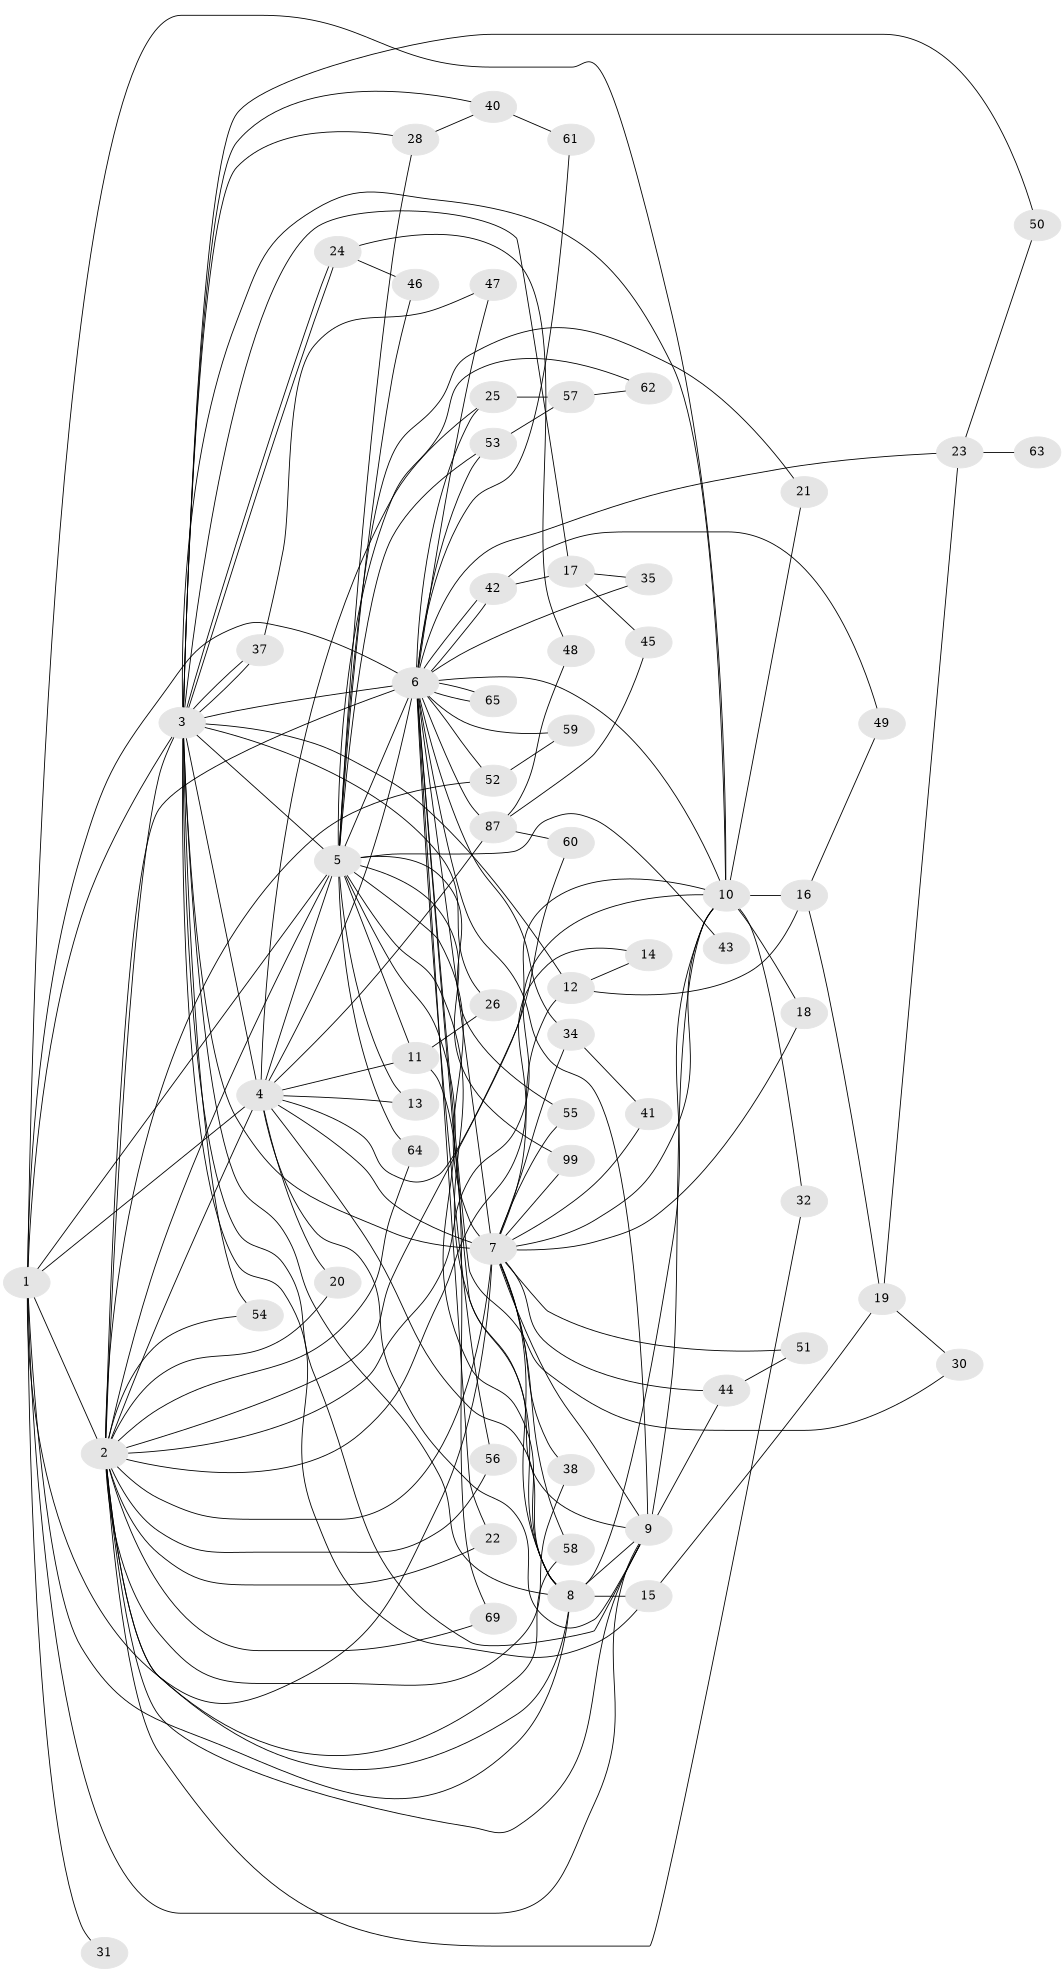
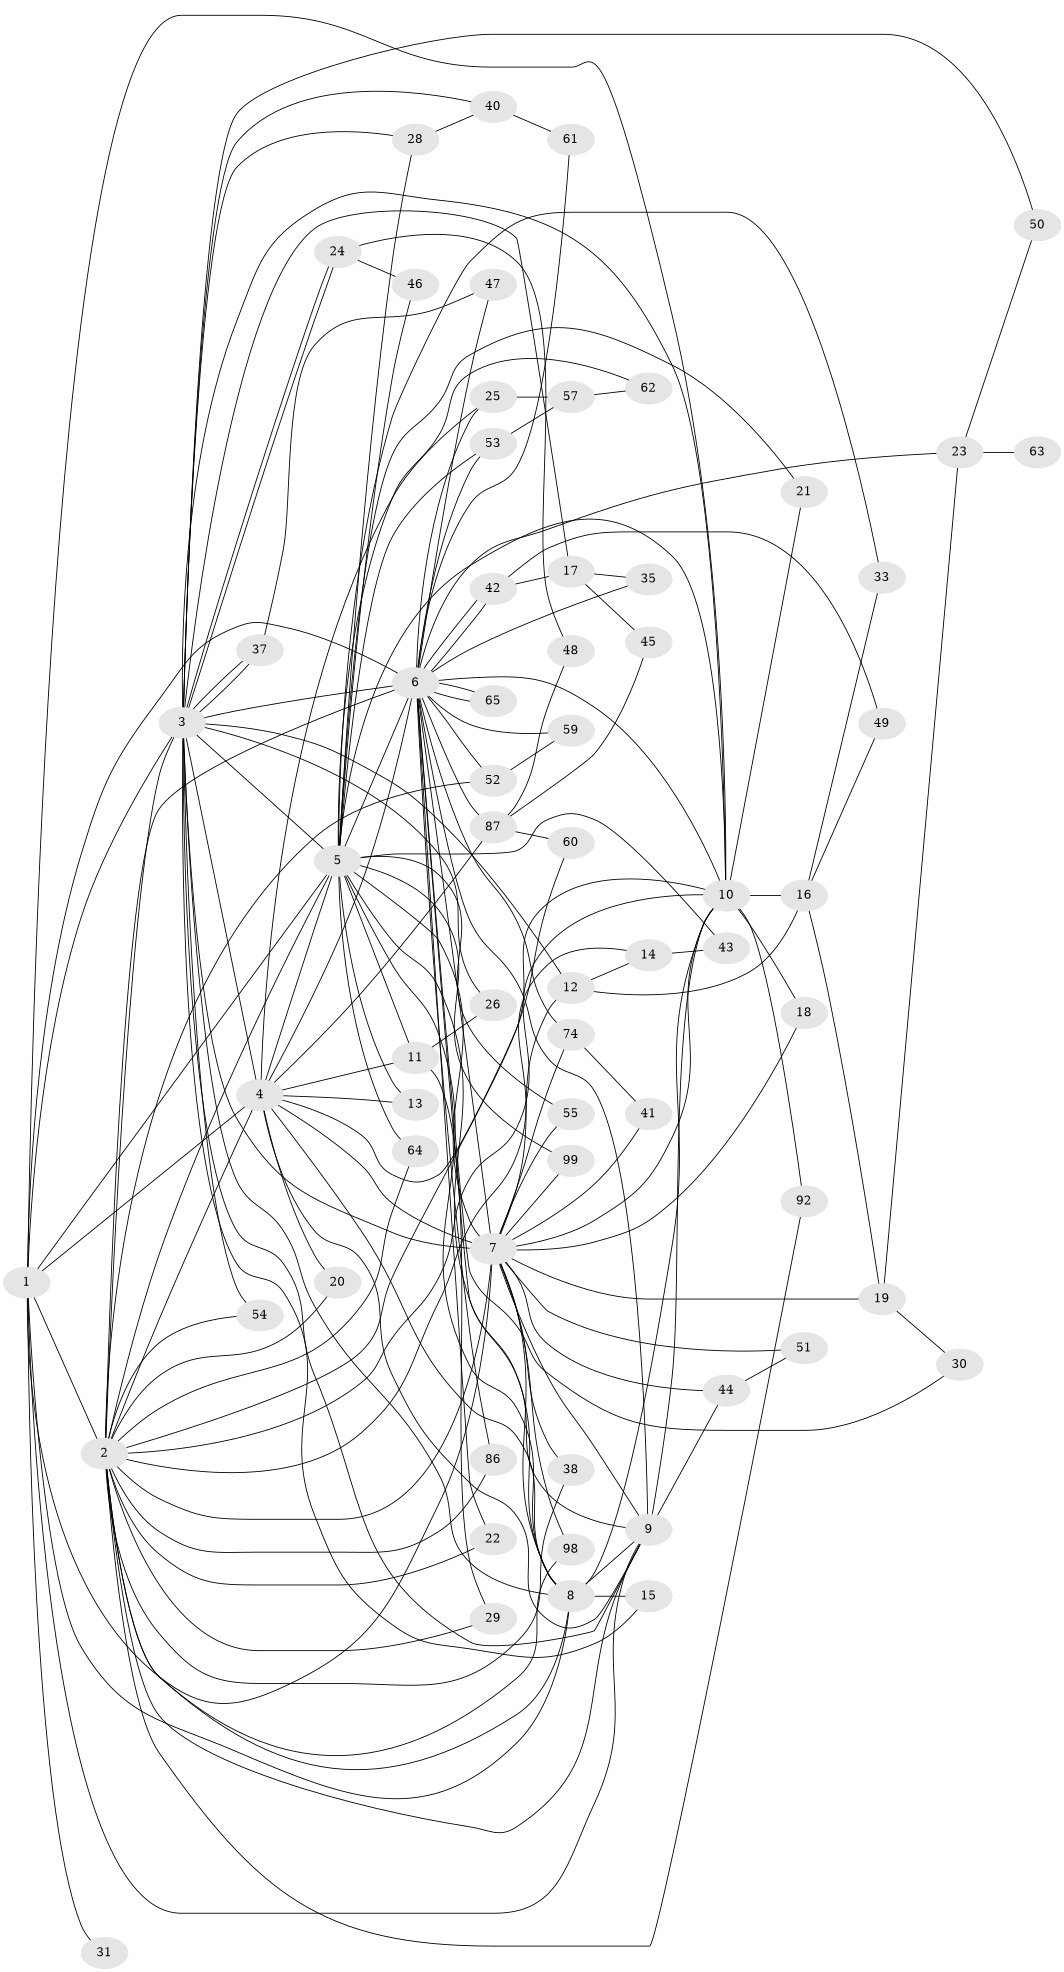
none -> (600, 520)
none -> (882, 578)
none -> (688, 952)
(571, 1035) -> (571, 1035)
(804, 1201) -> (804, 1201)
(767, 1449) -> (682, 1299)
(493, 1460) -> (493, 1460)
(571, 1550) -> (571, 1550)
(493, 1619) -> (493, 1619)
